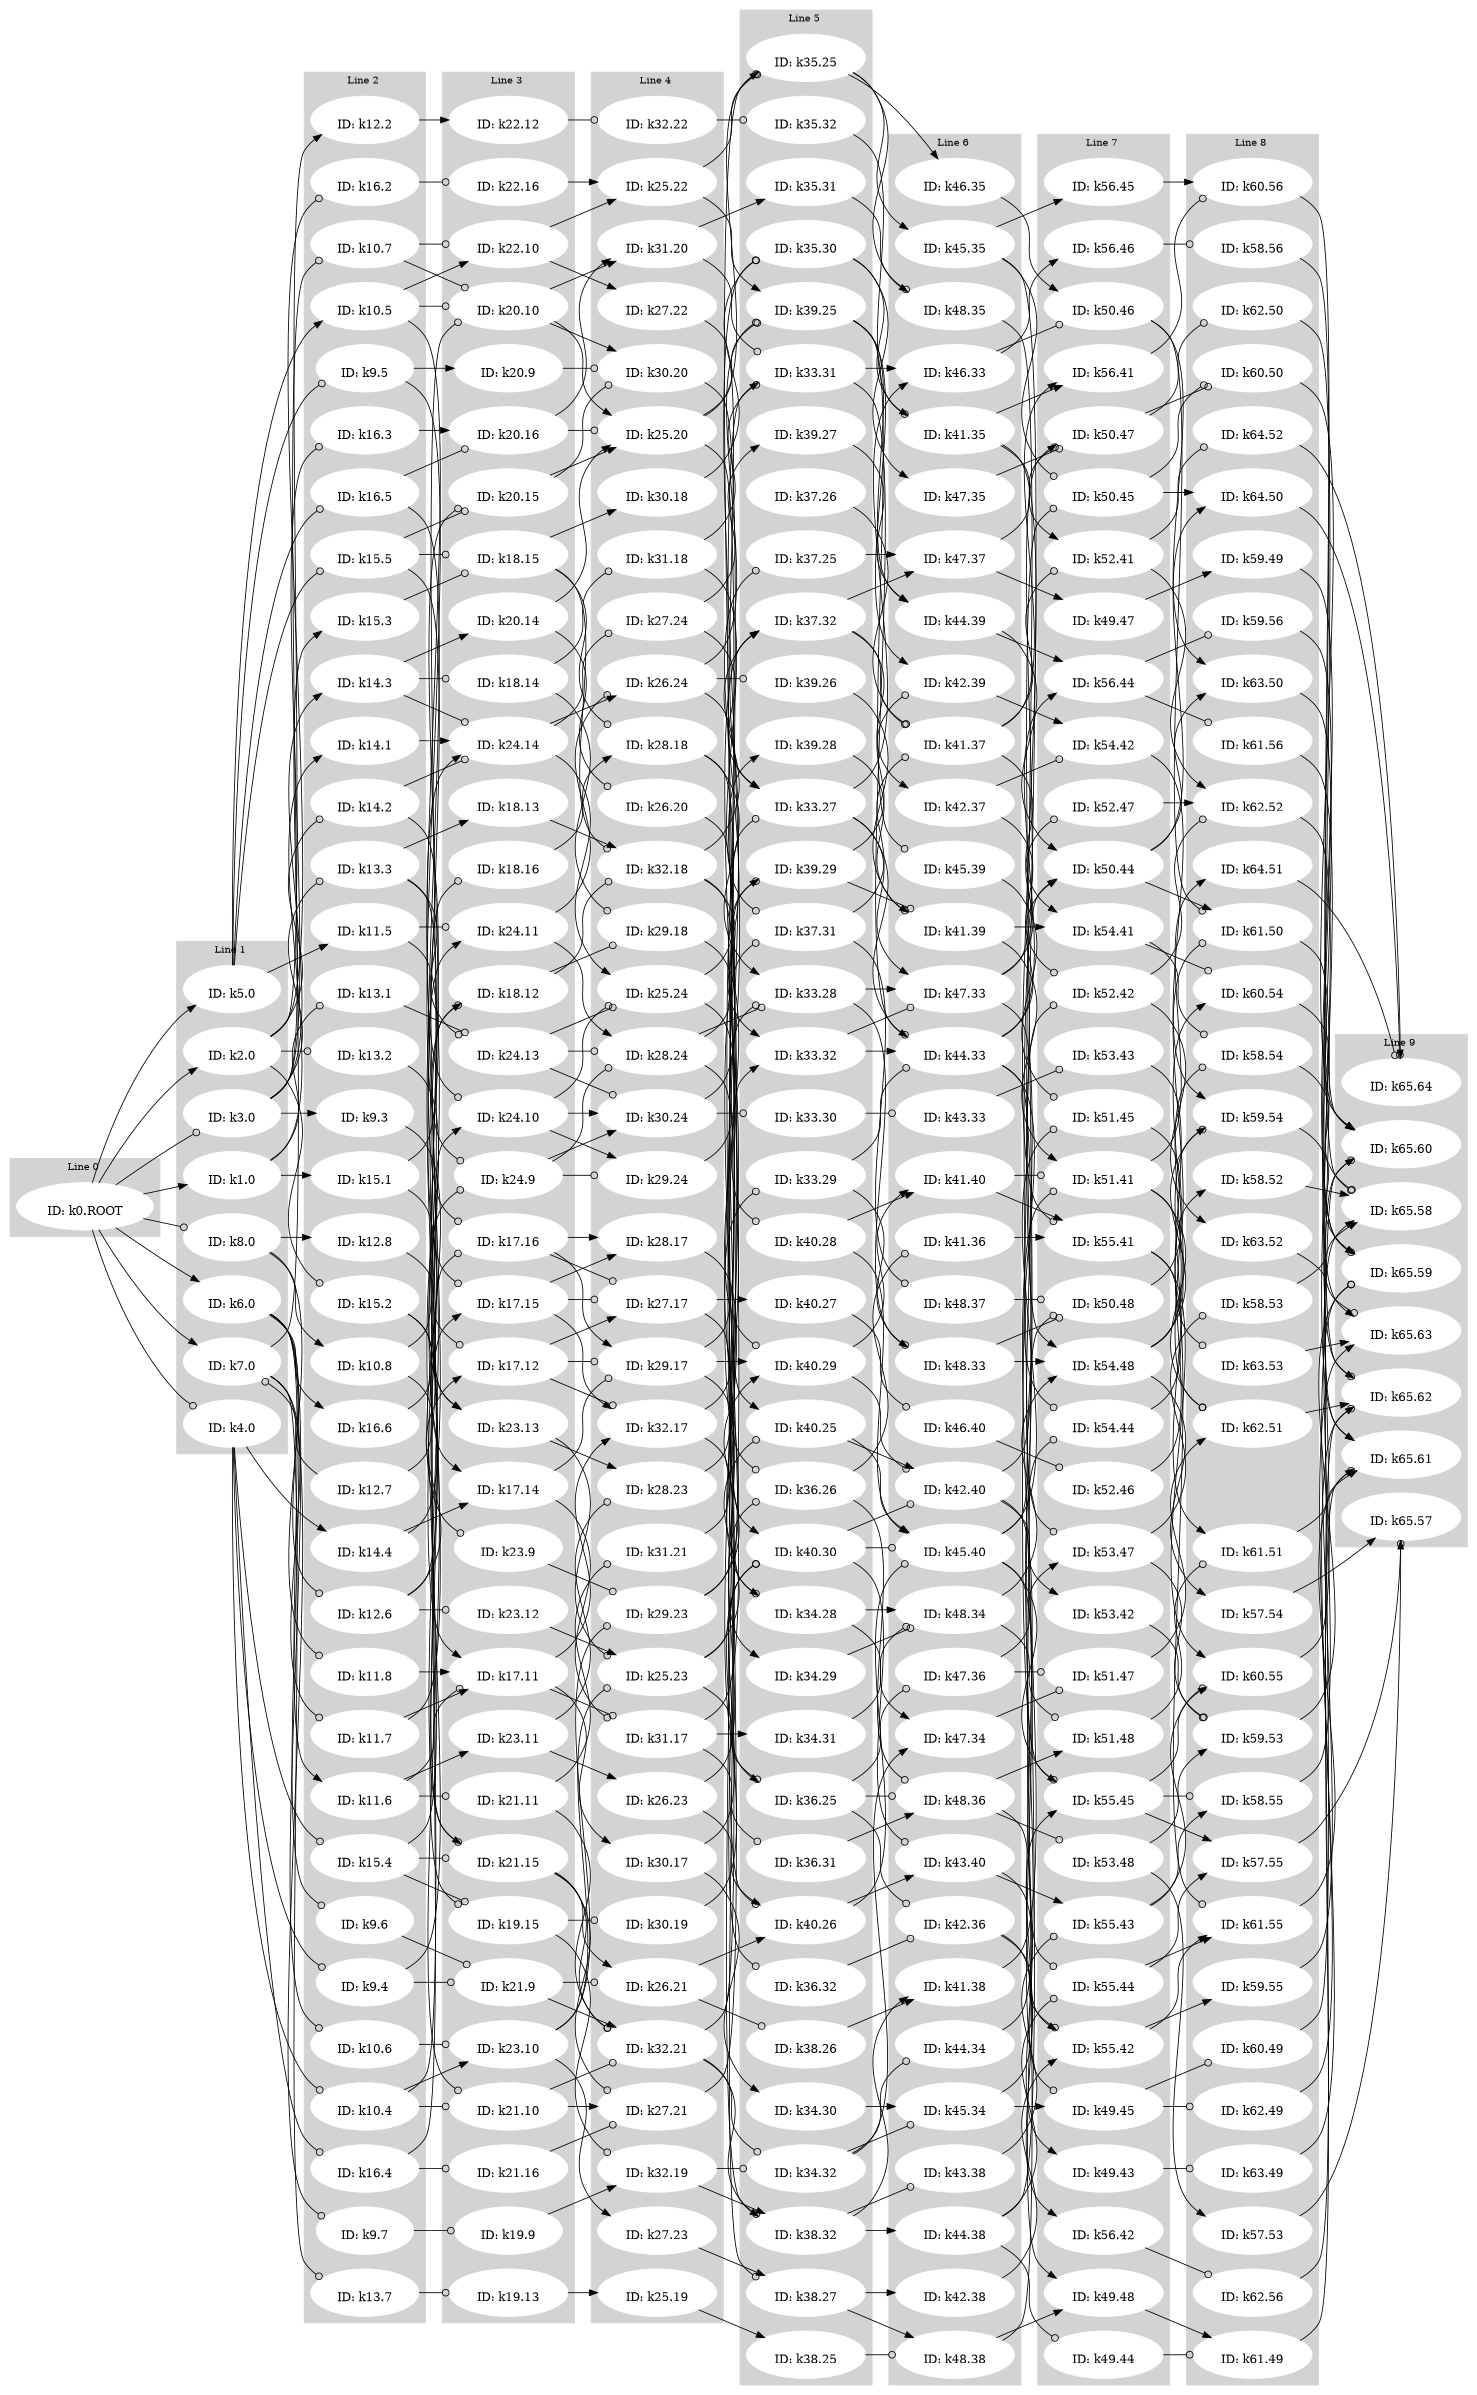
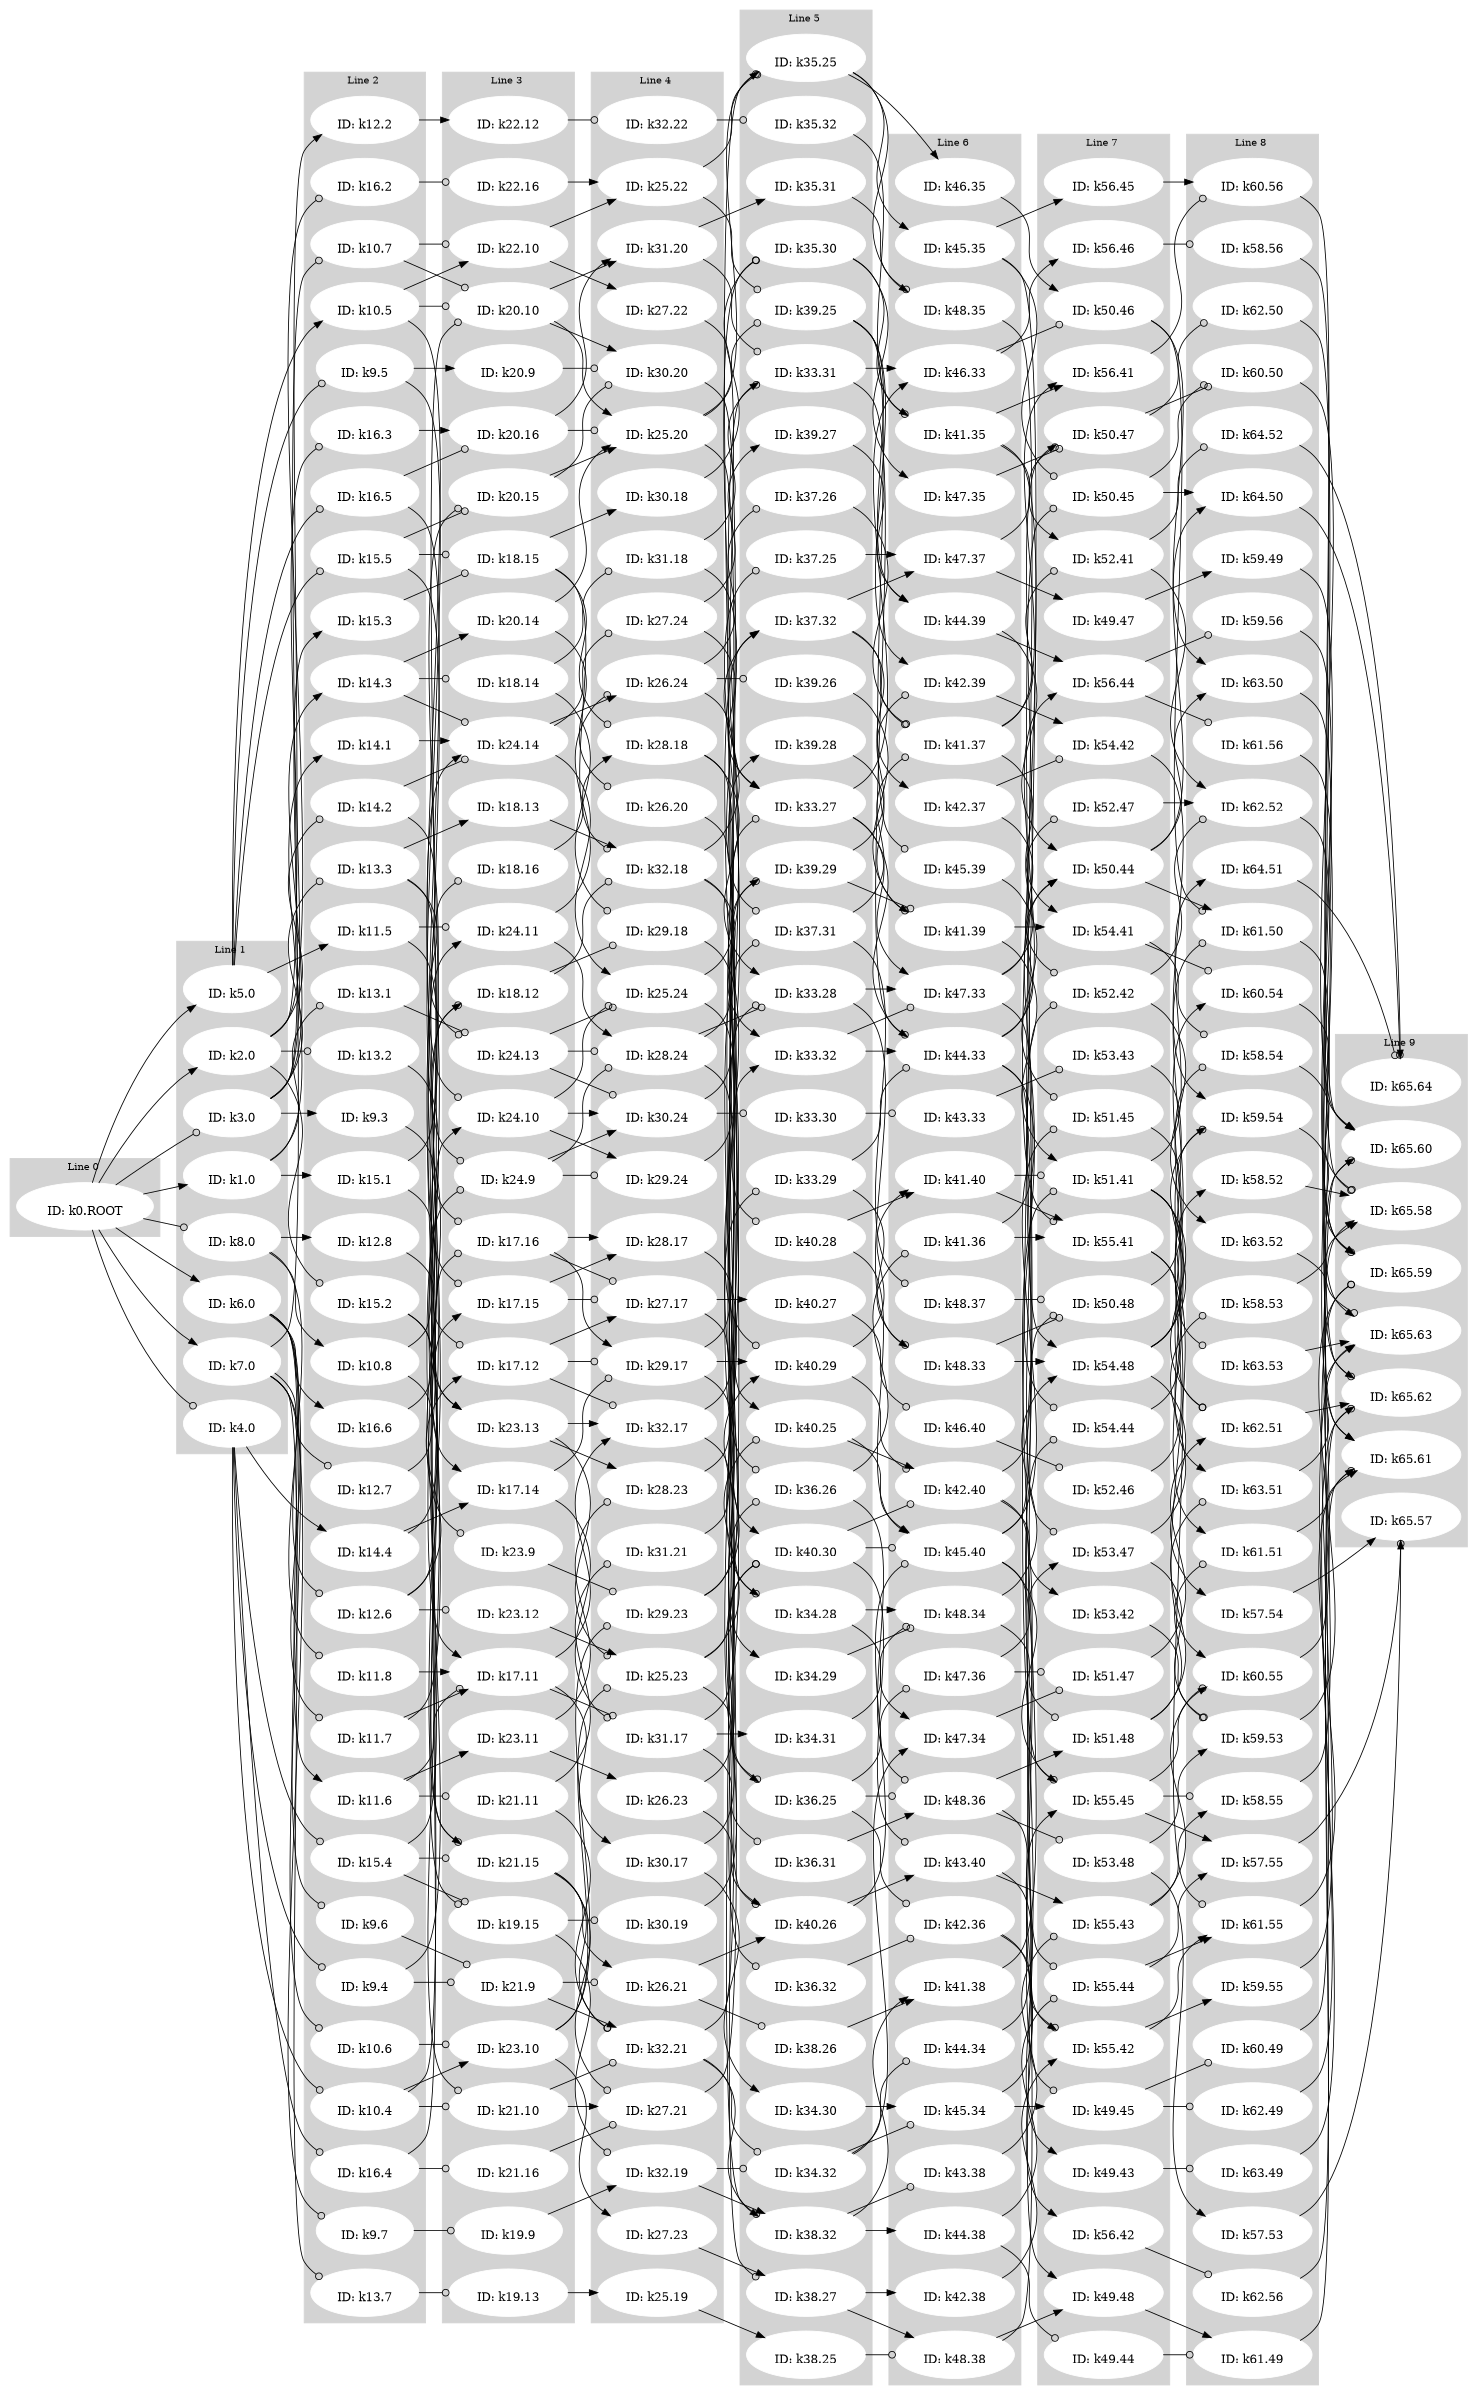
(732, 241) -> (732, 241)
(732, 496) -> (732, 589)
(583, 1354) -> (579, 1424)
(296, 1427) -> (296, 1421)
none -> (1253, 1486)
(1029, 1552) -> (1030, 1055)
